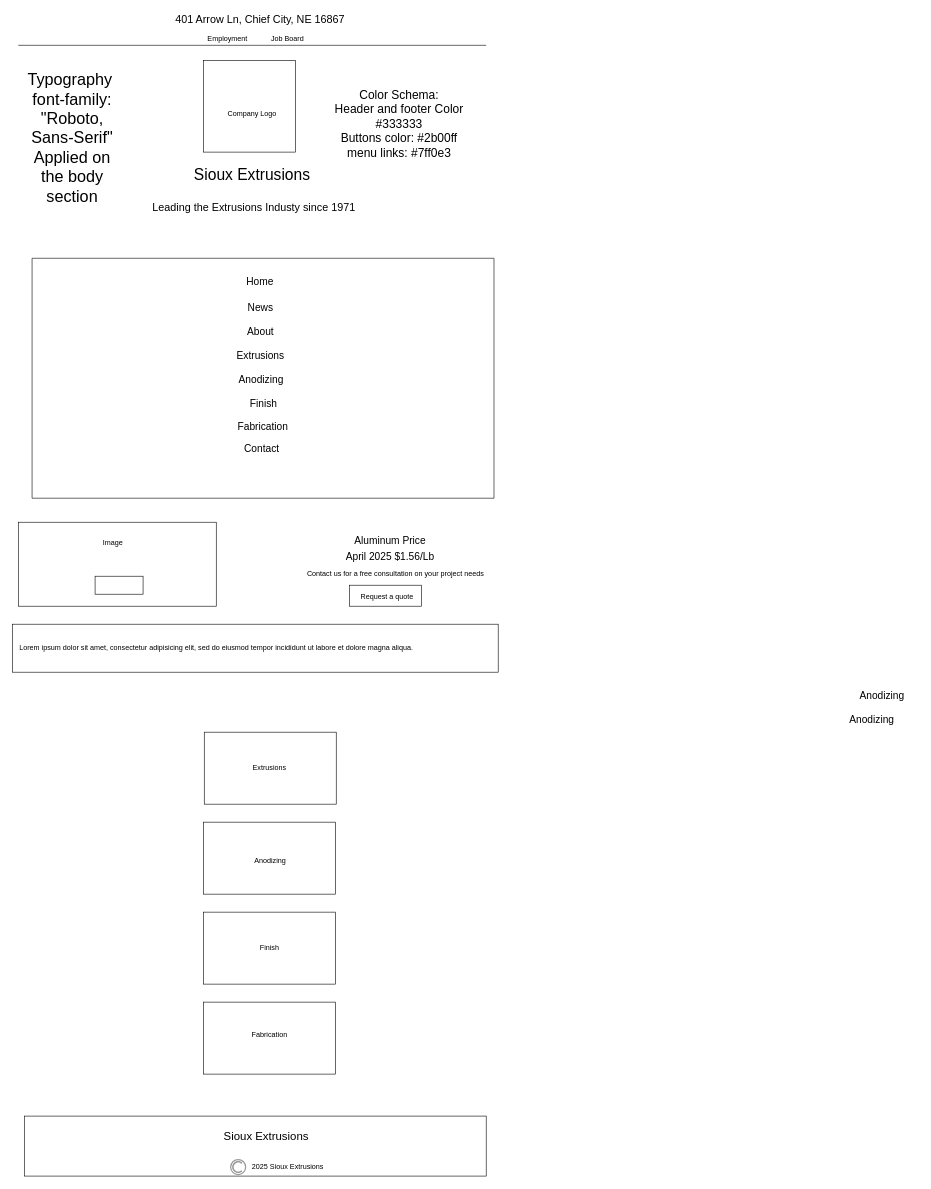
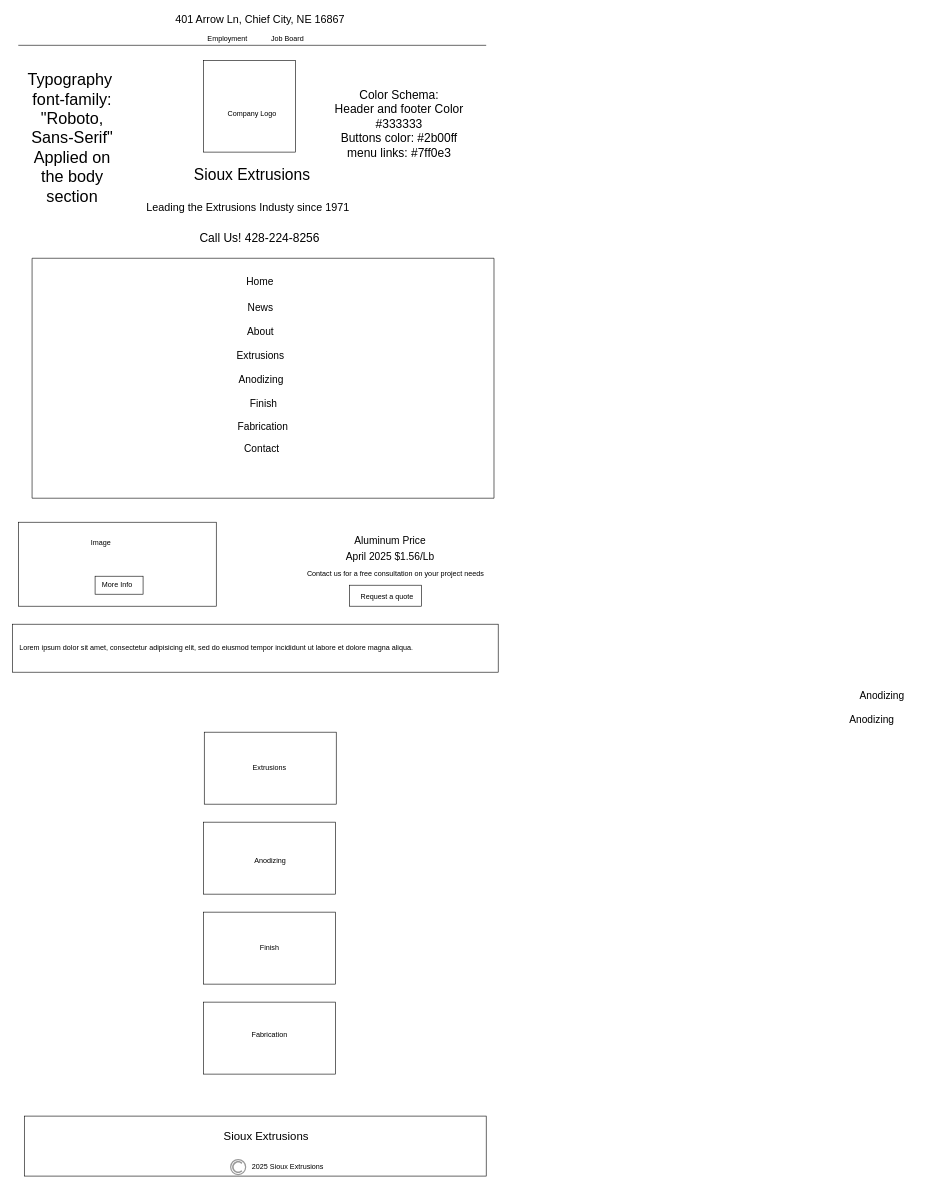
(254, 207) -> (248, 207)
none -> (260, 237)
(113, 543) -> (101, 543)
none -> (117, 585)
